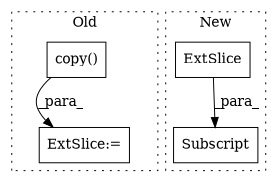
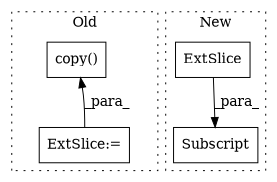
(37, 98) -> (84, 107)
